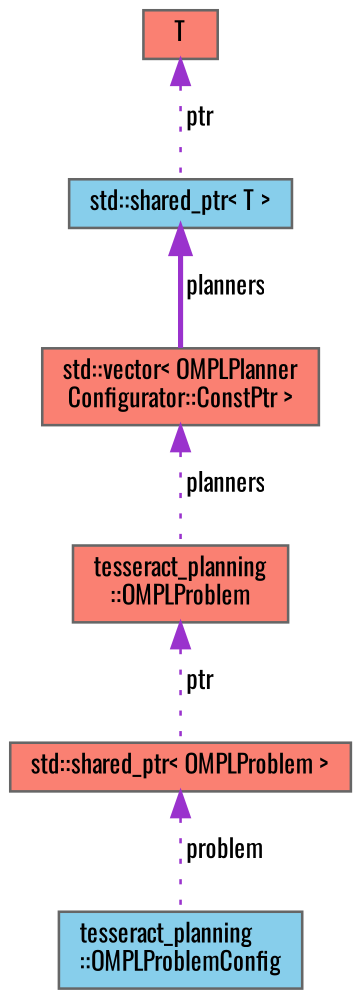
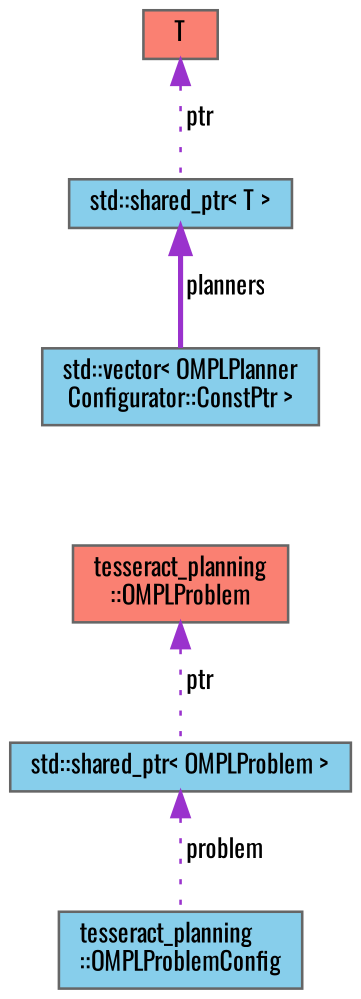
(181, 387) -> (181, 387)
(181, 499) -> none
(181, 767) -> (181, 767)
